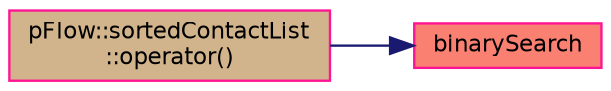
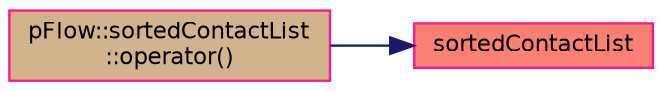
(508, 46) -> (534, 46)
